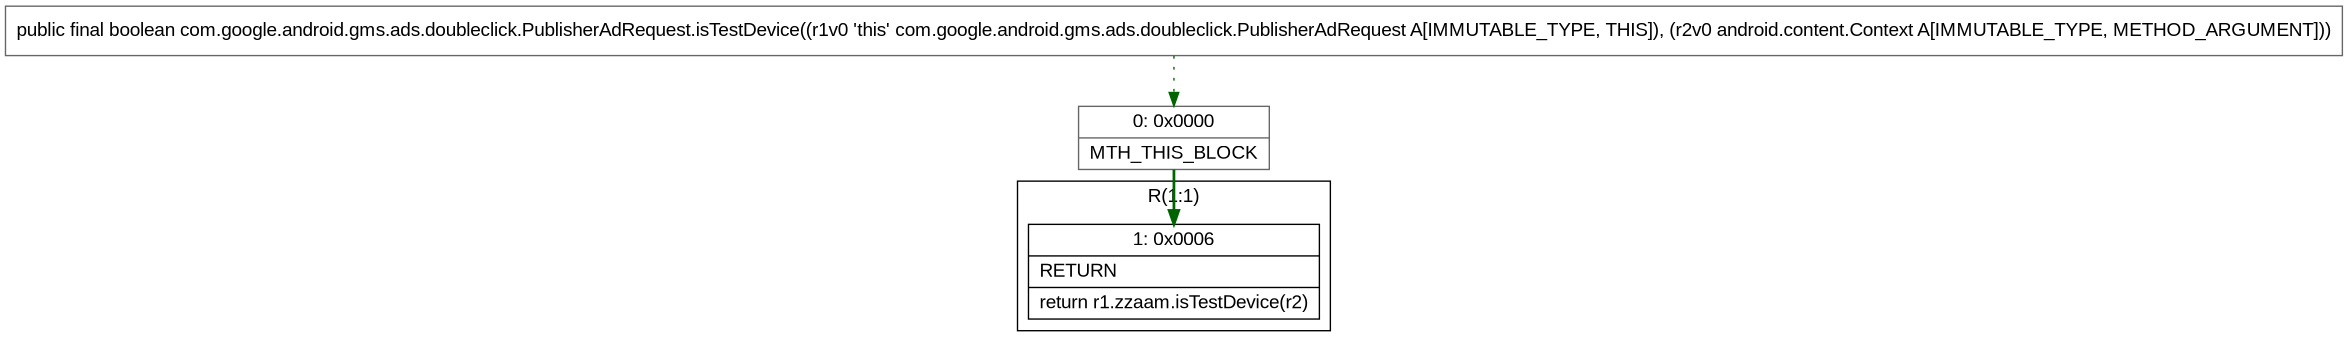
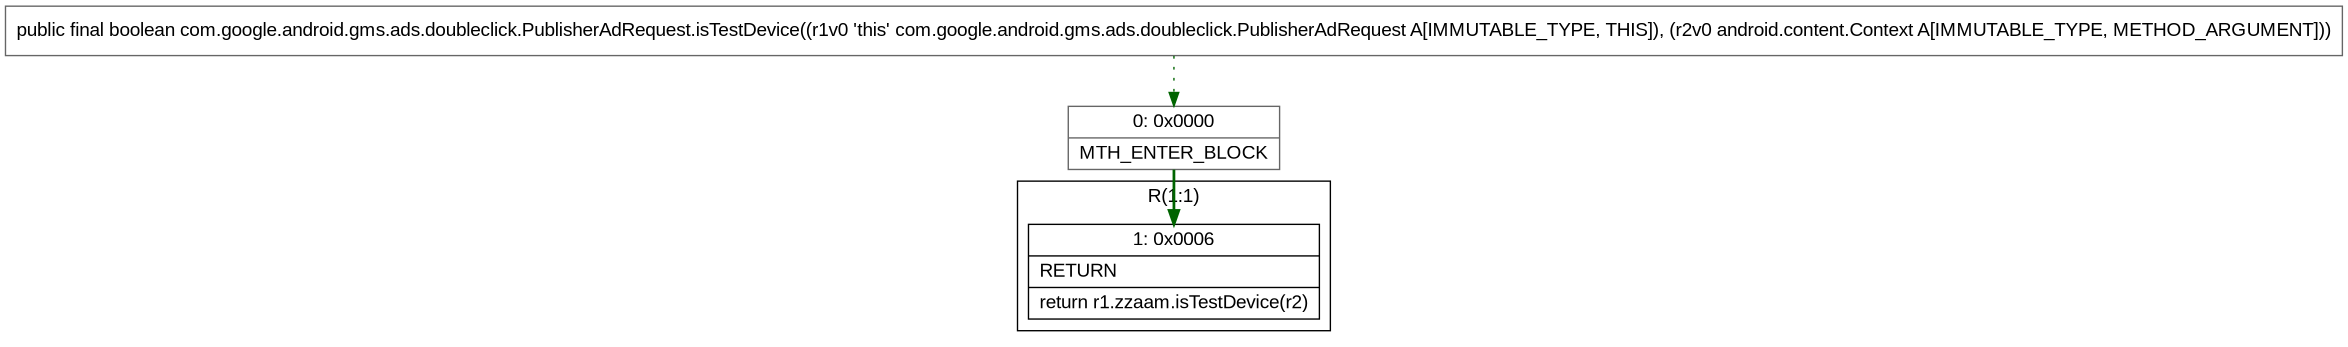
(1174, 153) -> (1174, 153)
